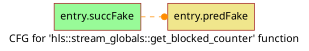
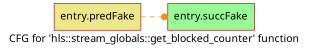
(151, 17) -> (151, 17)
